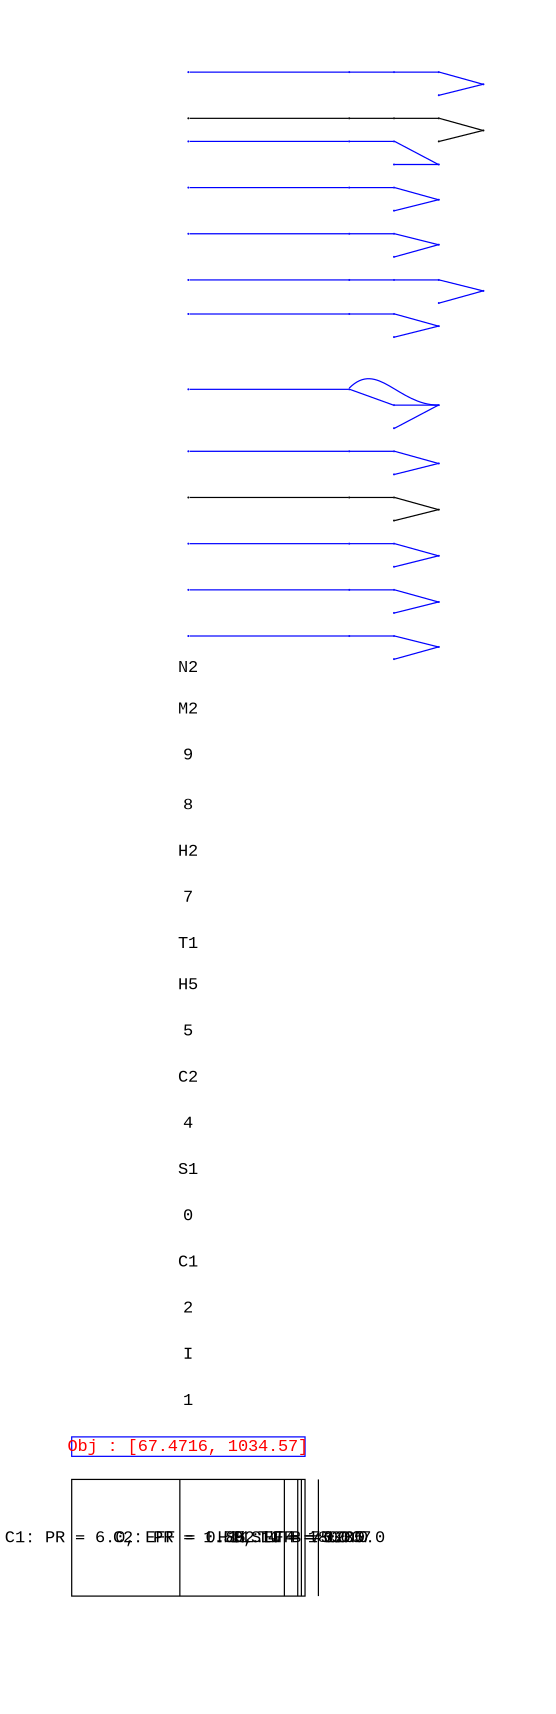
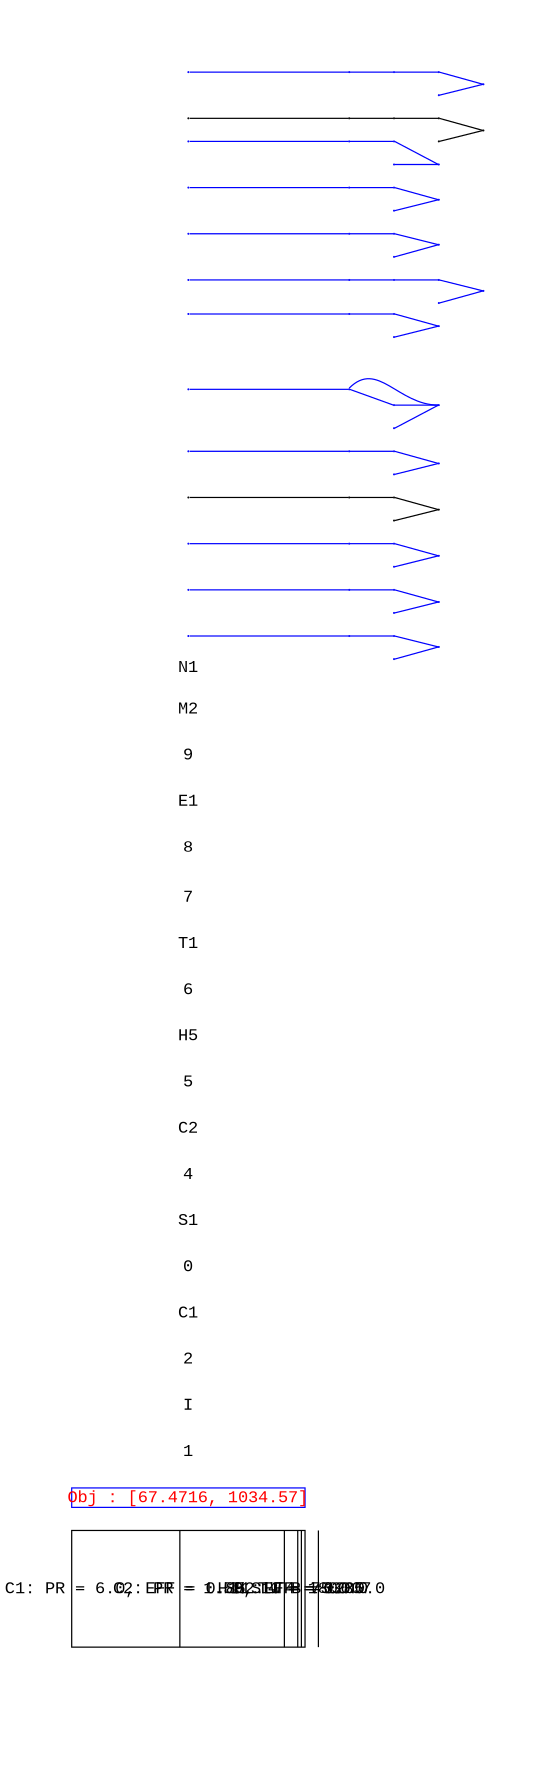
(188, 668) -> (188, 668)
none -> (188, 801)
(188, 851) -> none
none -> (188, 990)
